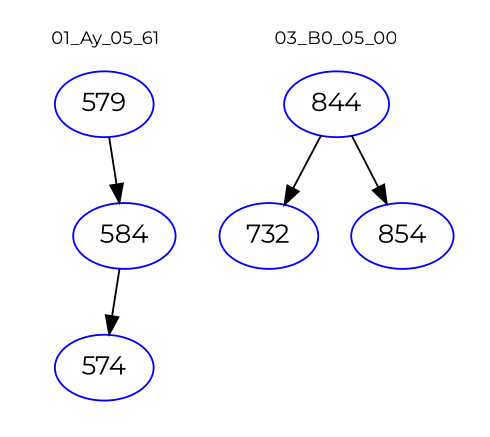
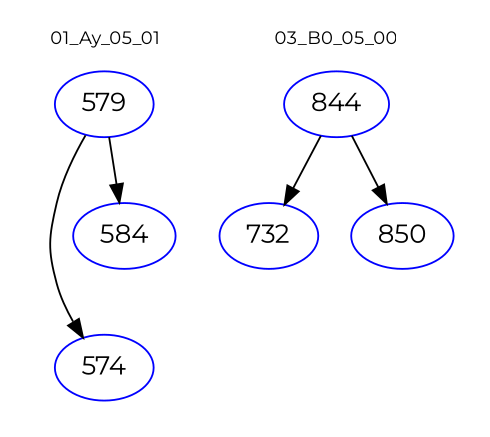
(106, 39) -> (106, 39)
(402, 236) -> (402, 236)
(116, 292) -> (52, 227)
